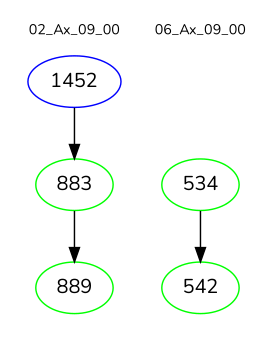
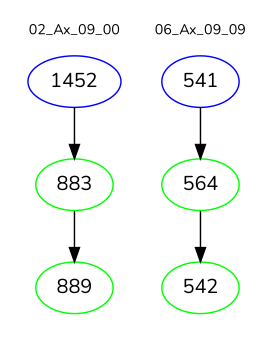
(200, 31) -> (200, 31)
none -> (200, 82)
(200, 185) -> (200, 185)
